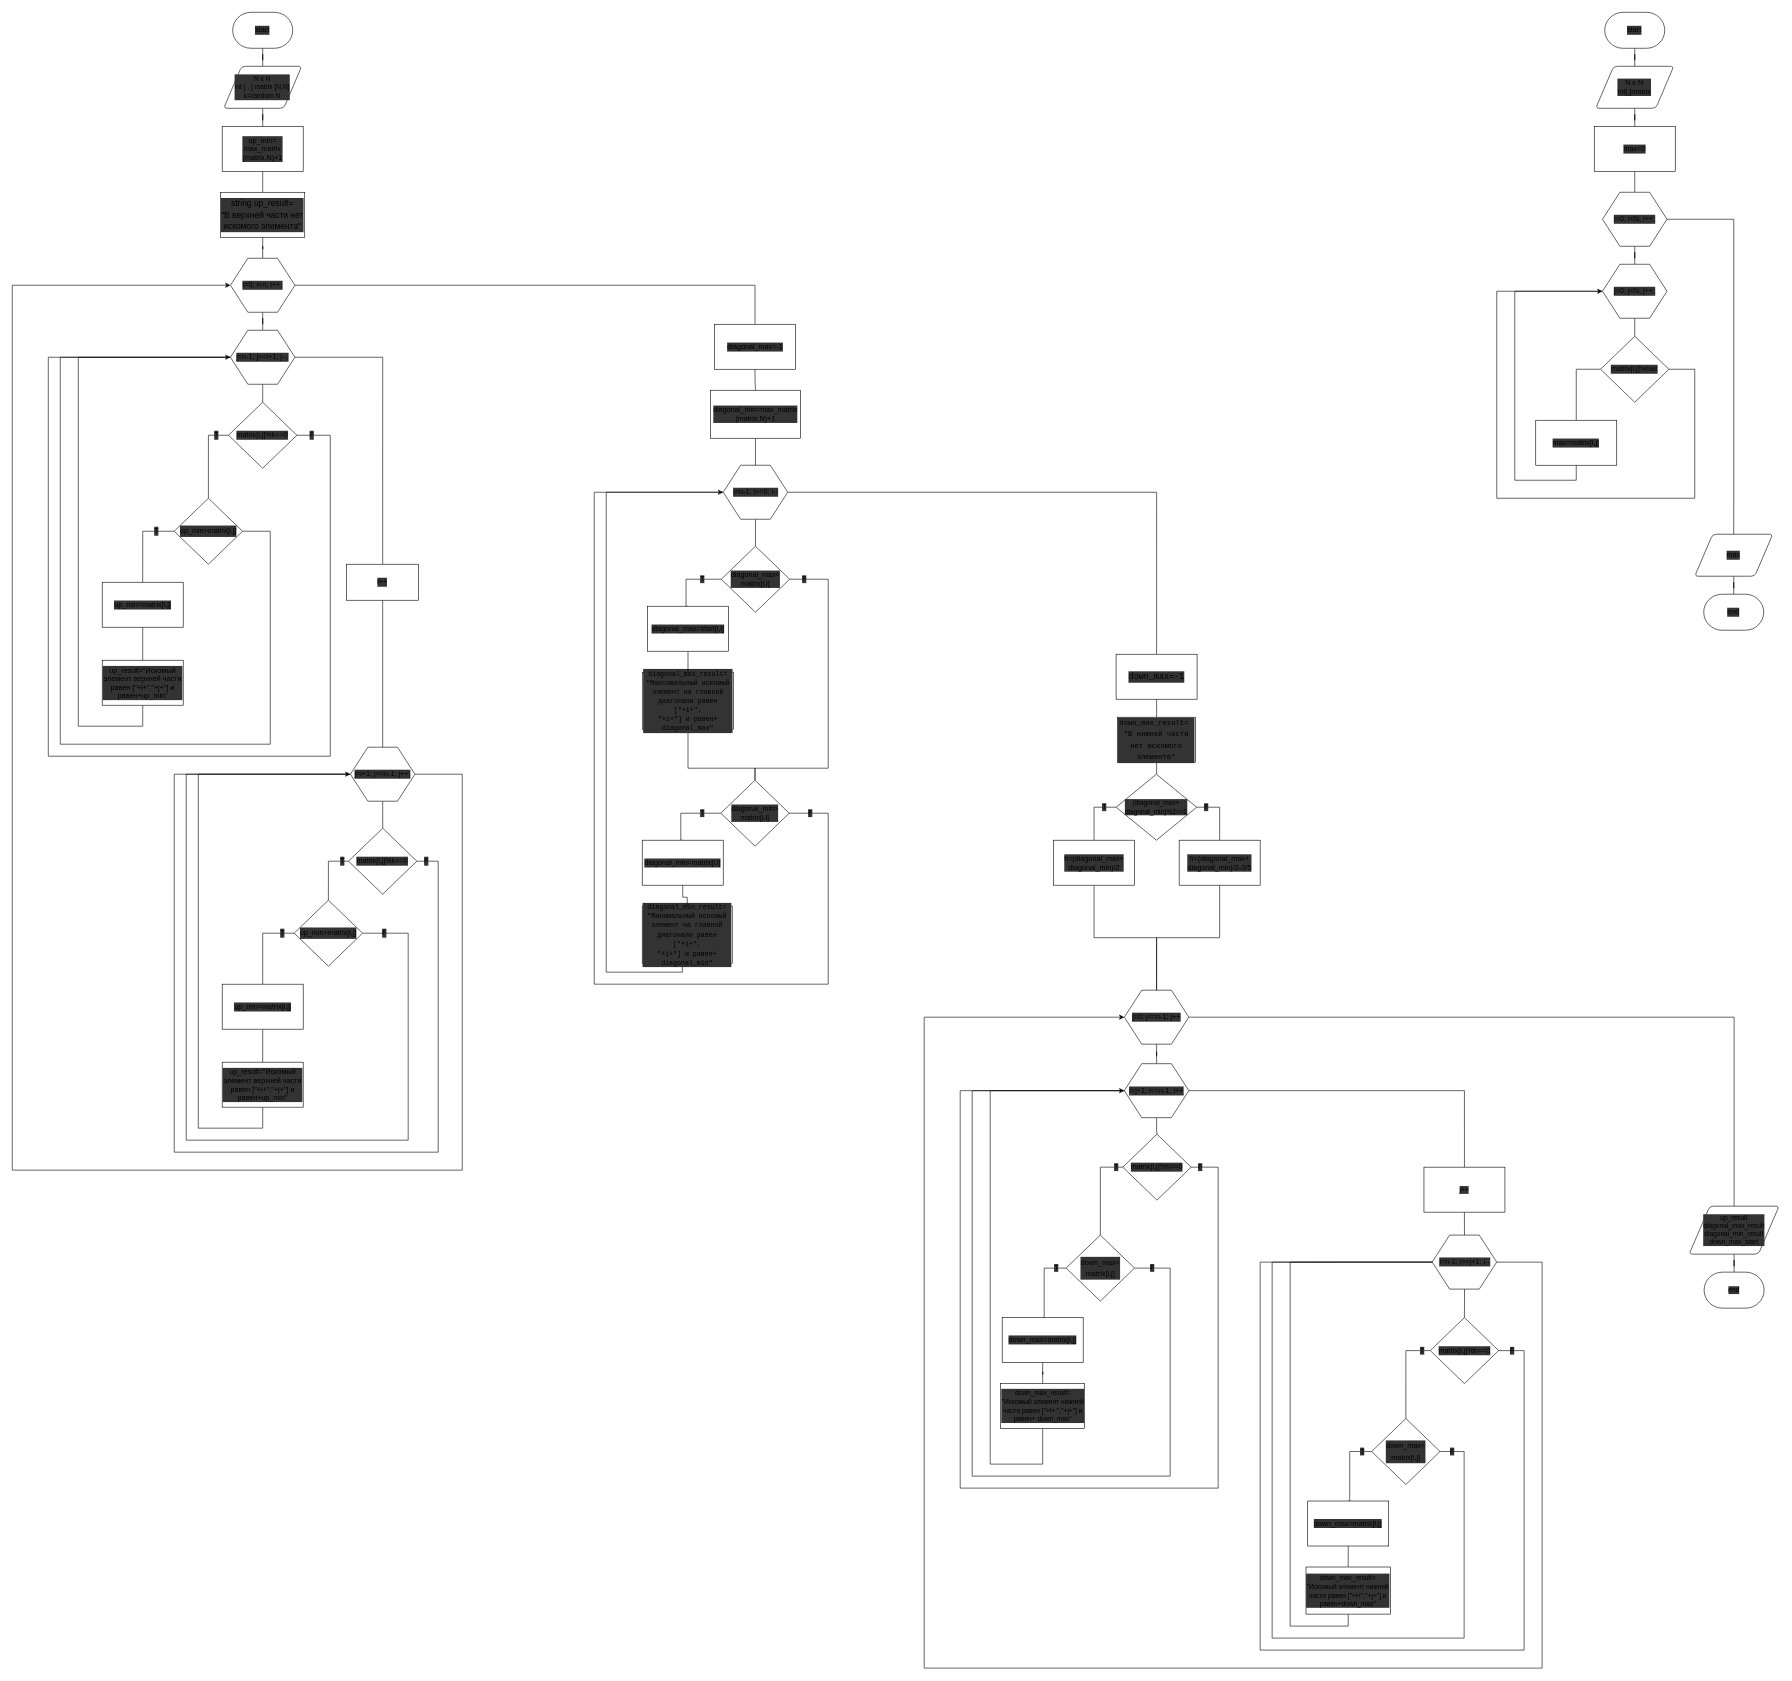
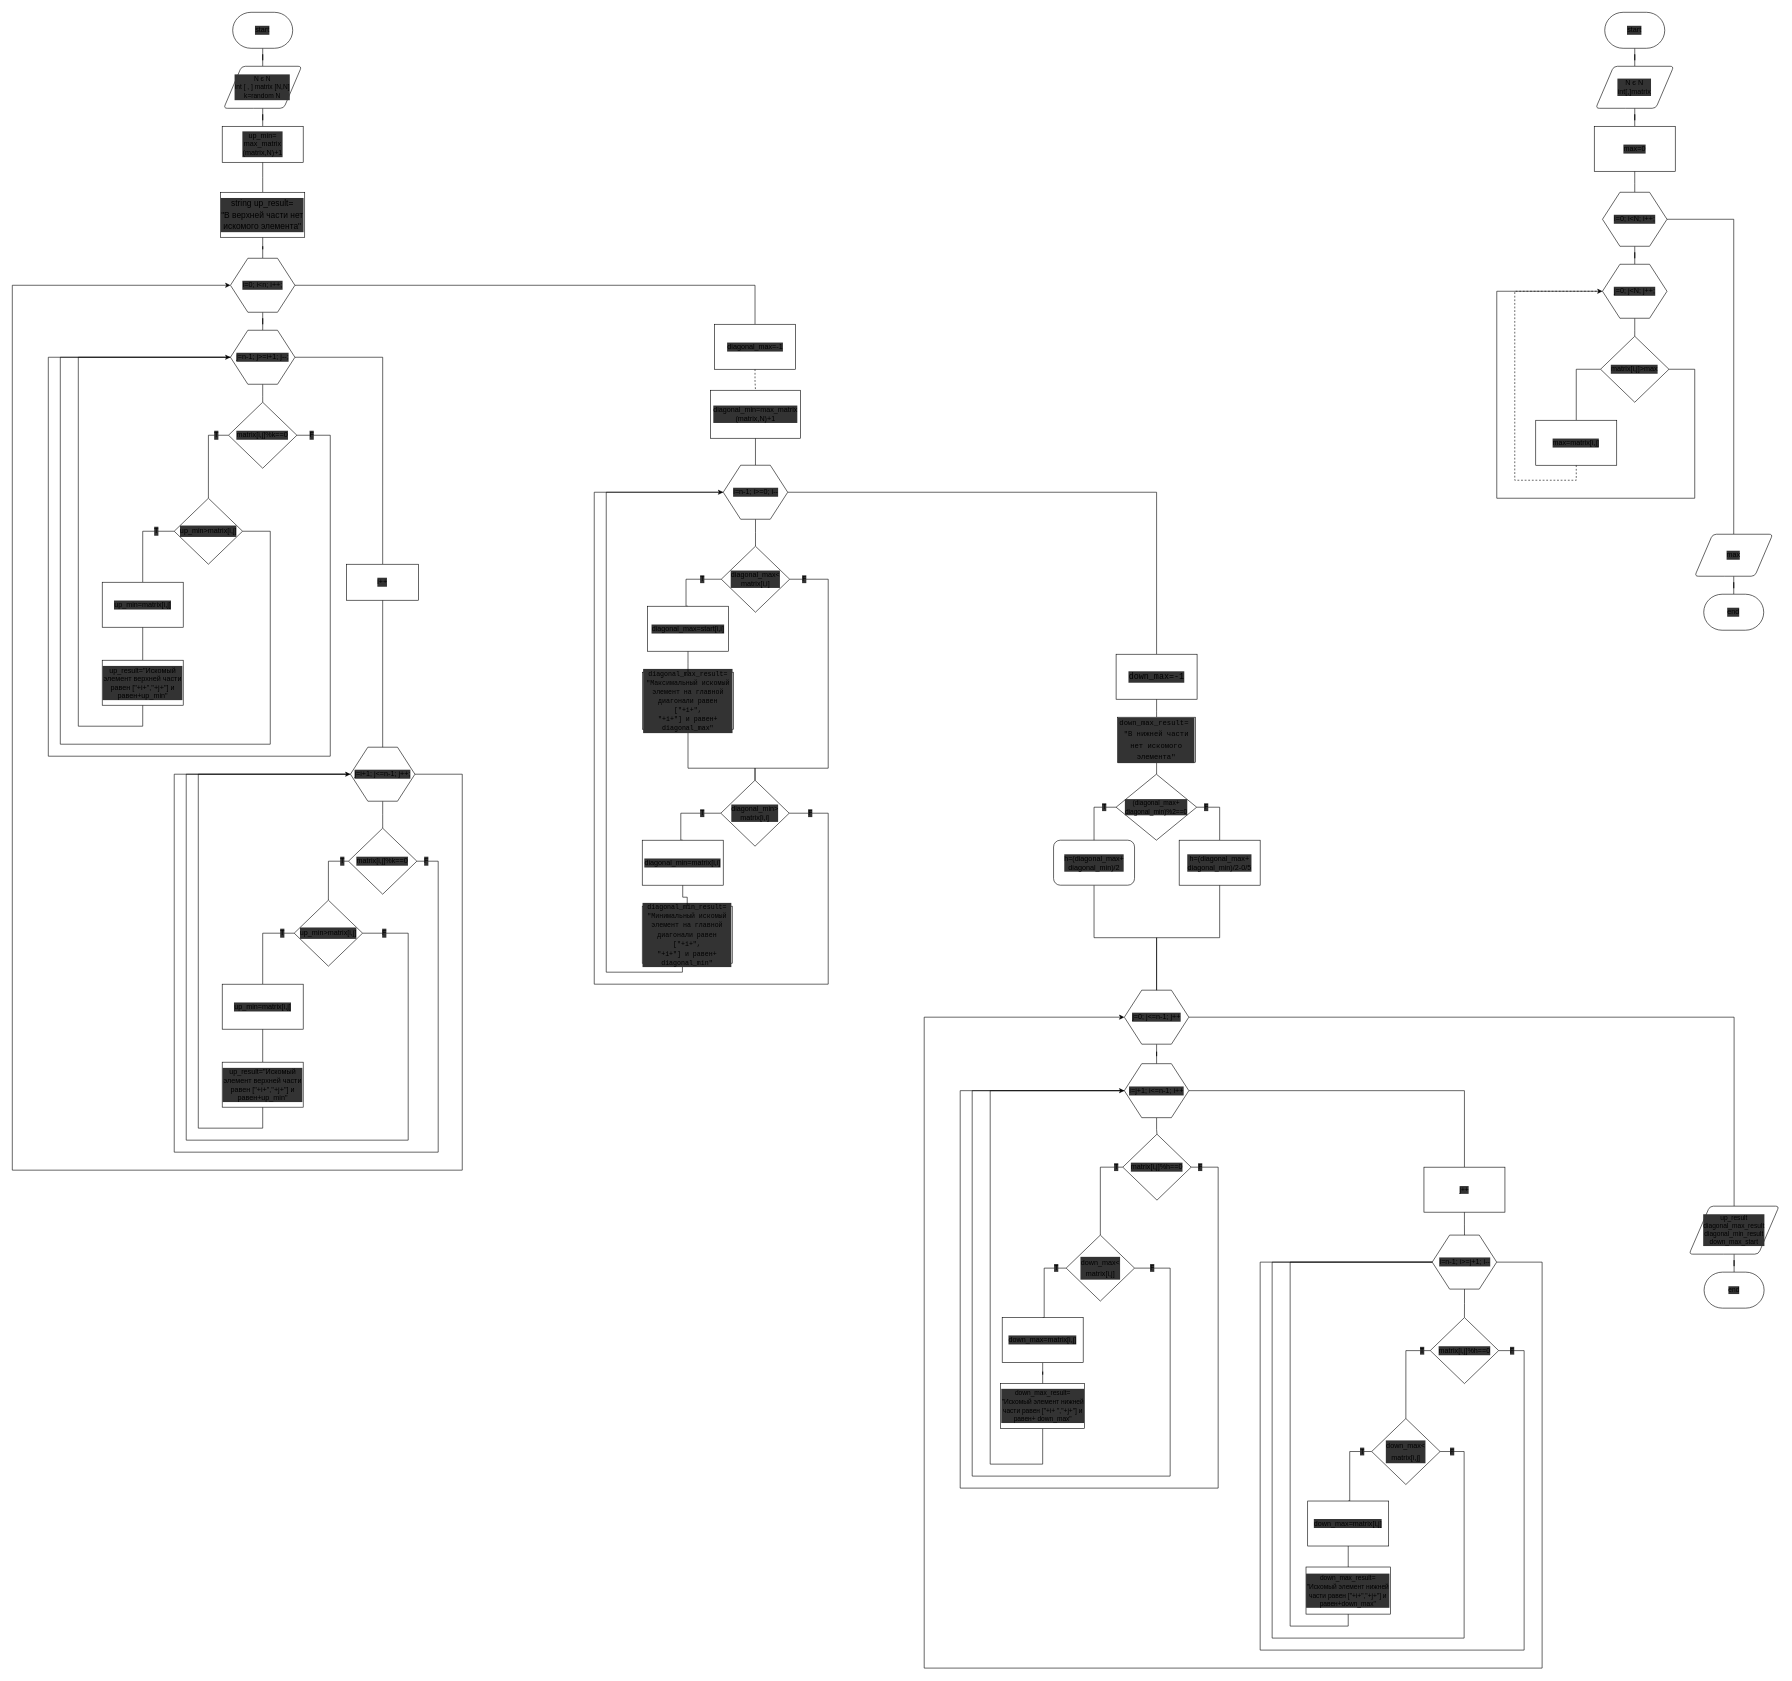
(263, 149) -> (263, 144)
(755, 379) -> (755, 379)
(1515, 425) -> (1515, 425)
(1094, 863) -> (1094, 863)
